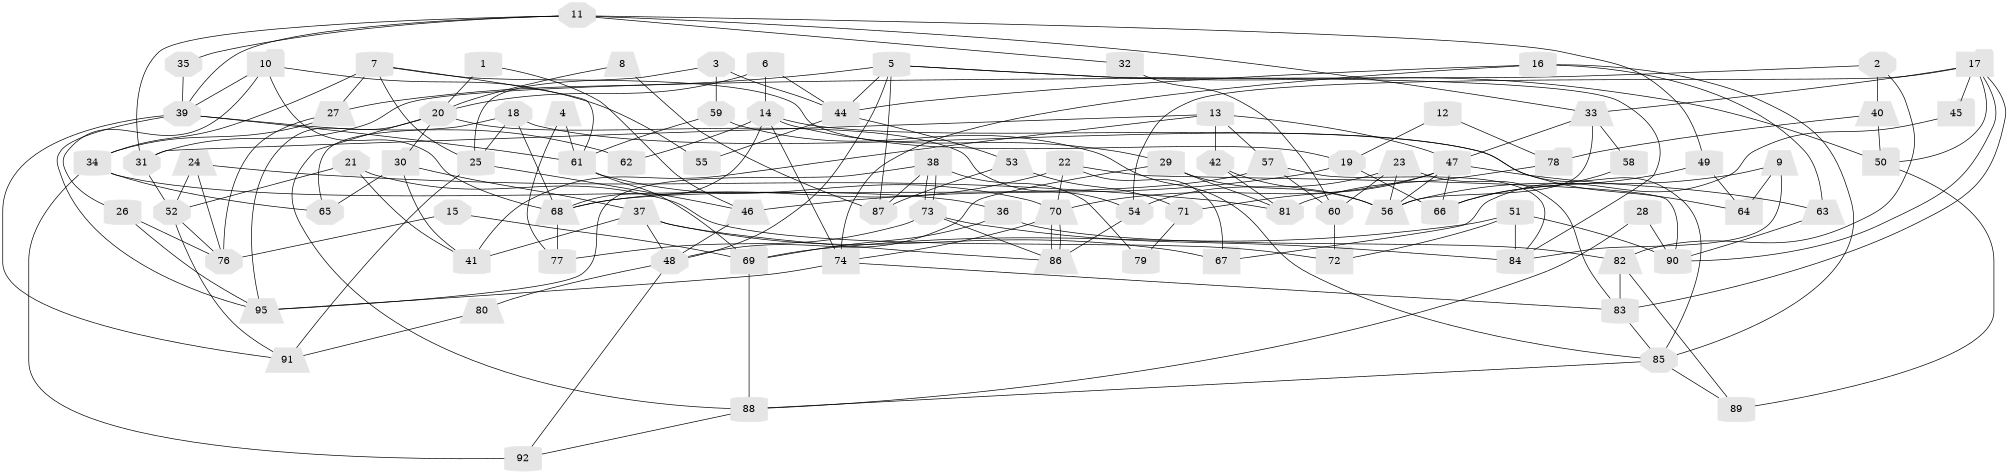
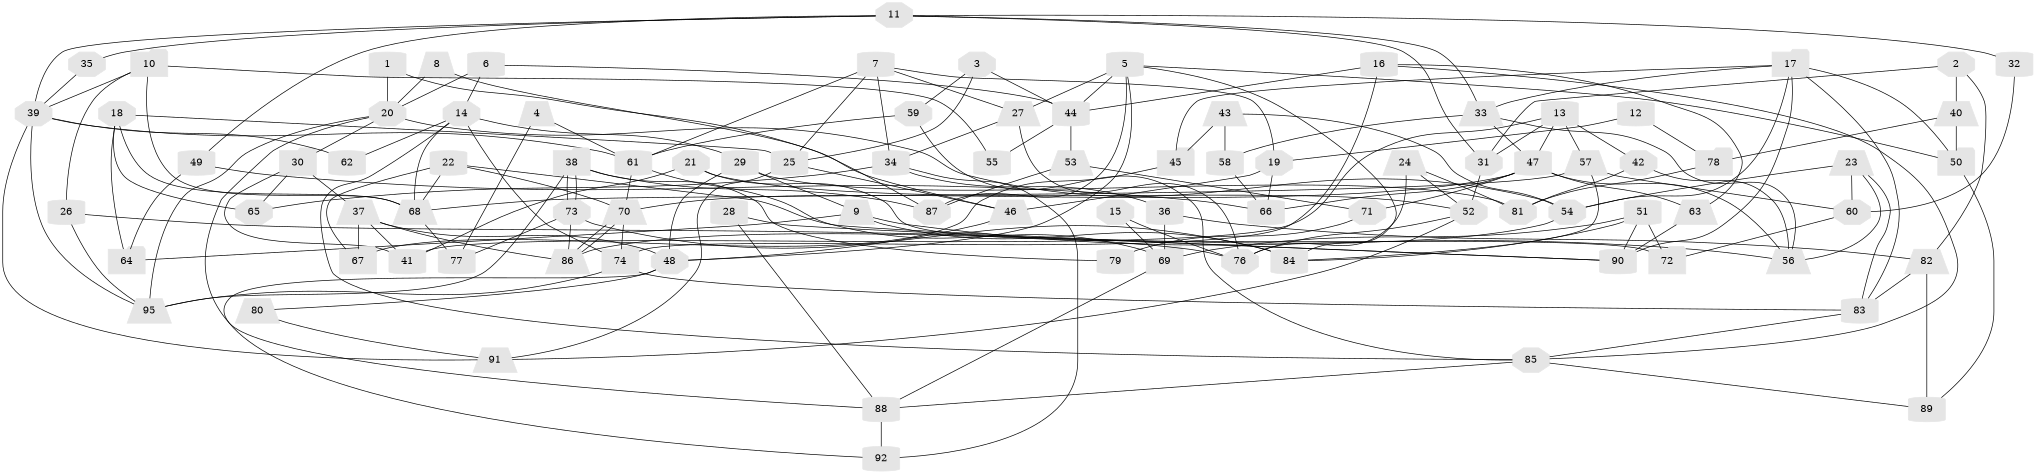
none -> (1225, 114)
(1279, 188) -> (801, 190)
